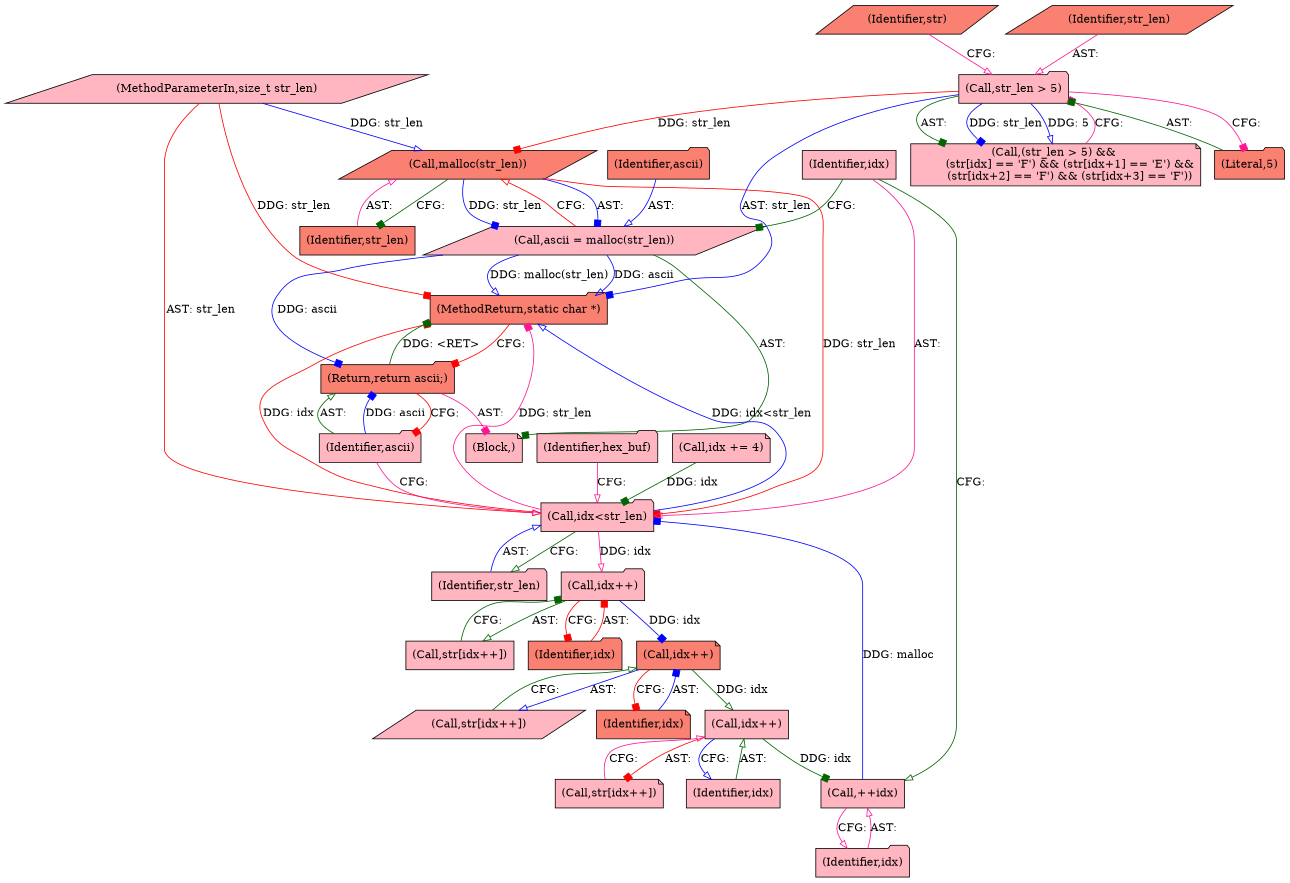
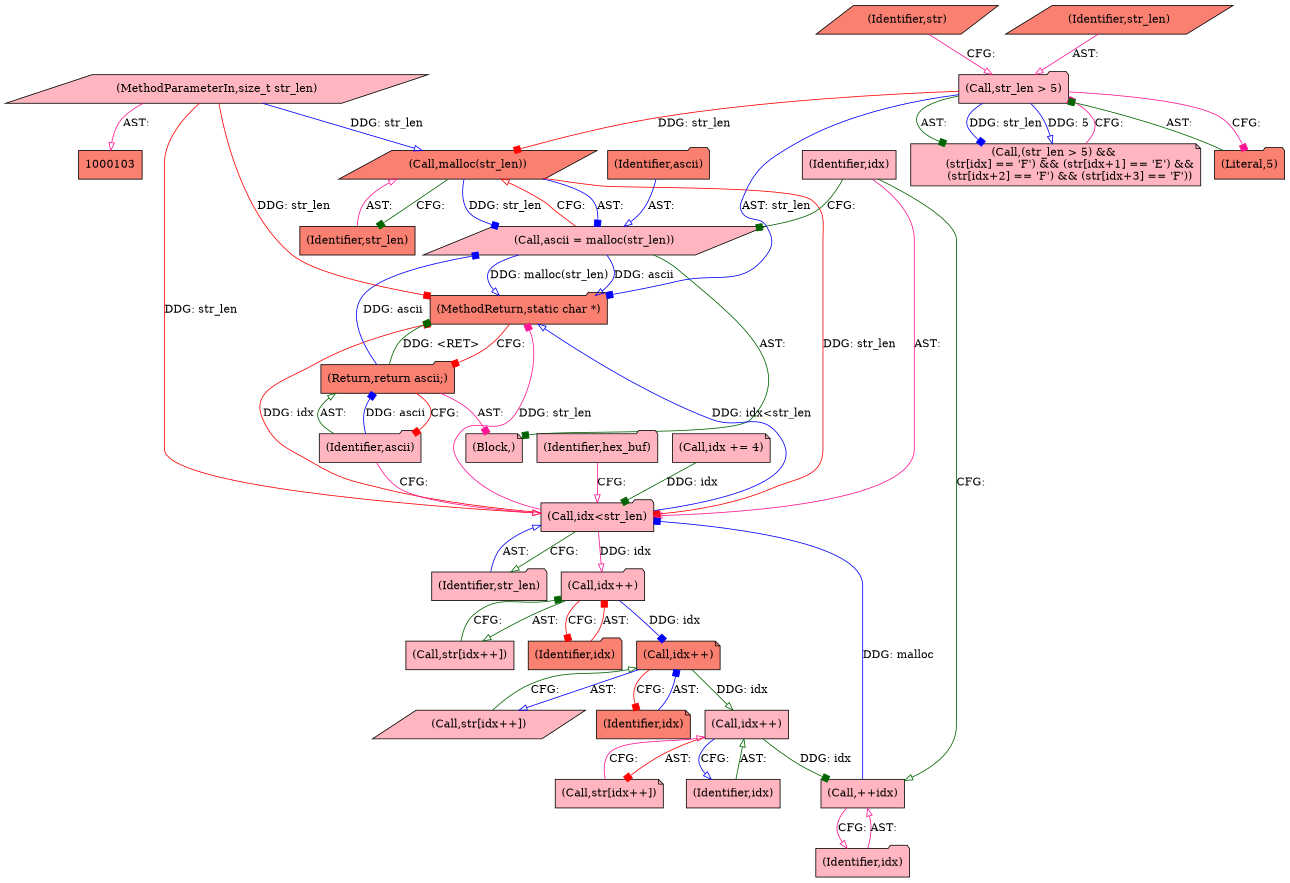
none -> (110, 165)
(307, 275) -> (383, 281)
(201, 310) -> (201, 310)
